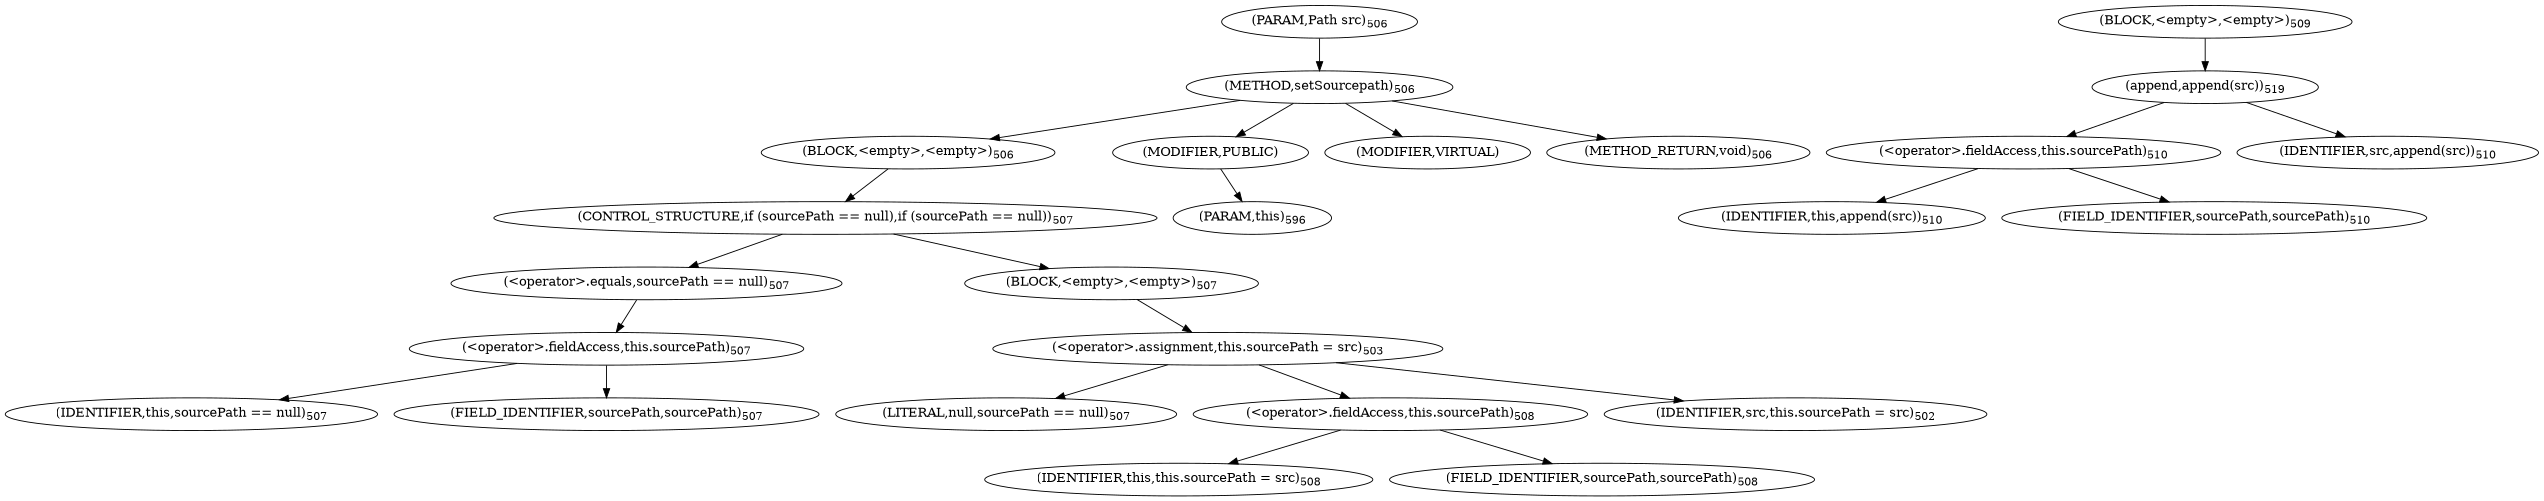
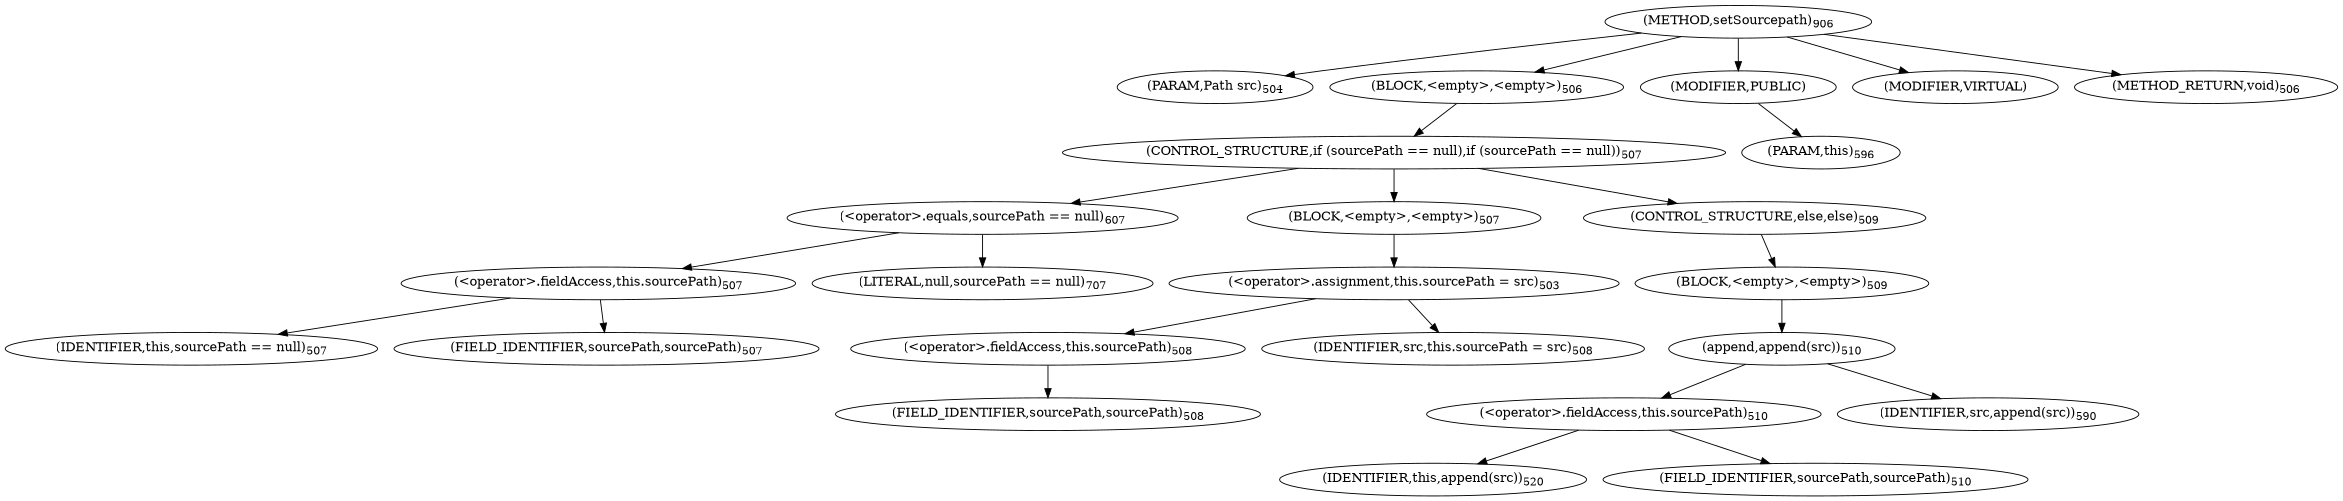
(1377, 20) -> (1273, 86)
(1320, 50) -> (1468, 53)
(1404, 86) -> (1823, 20)
(2275, 86) -> (1851, 347)
(2486, 151) -> (2086, 413)
(1932, 217) -> (1533, 478)
none -> (1755, 218)
(779, 282) -> (1115, 217)
(1116, 380) -> (983, 246)
(1120, 413) -> (1096, 282)
(1925, 413) -> (1583, 347)
(1179, 480) -> none
